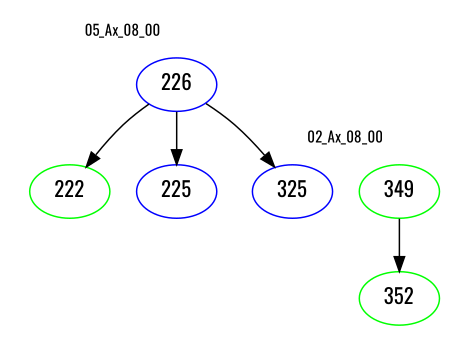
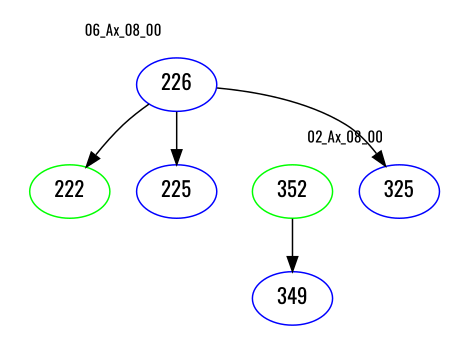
(123, 32) -> (123, 32)
(399, 192) -> (292, 298)
(399, 238) -> (292, 238)
